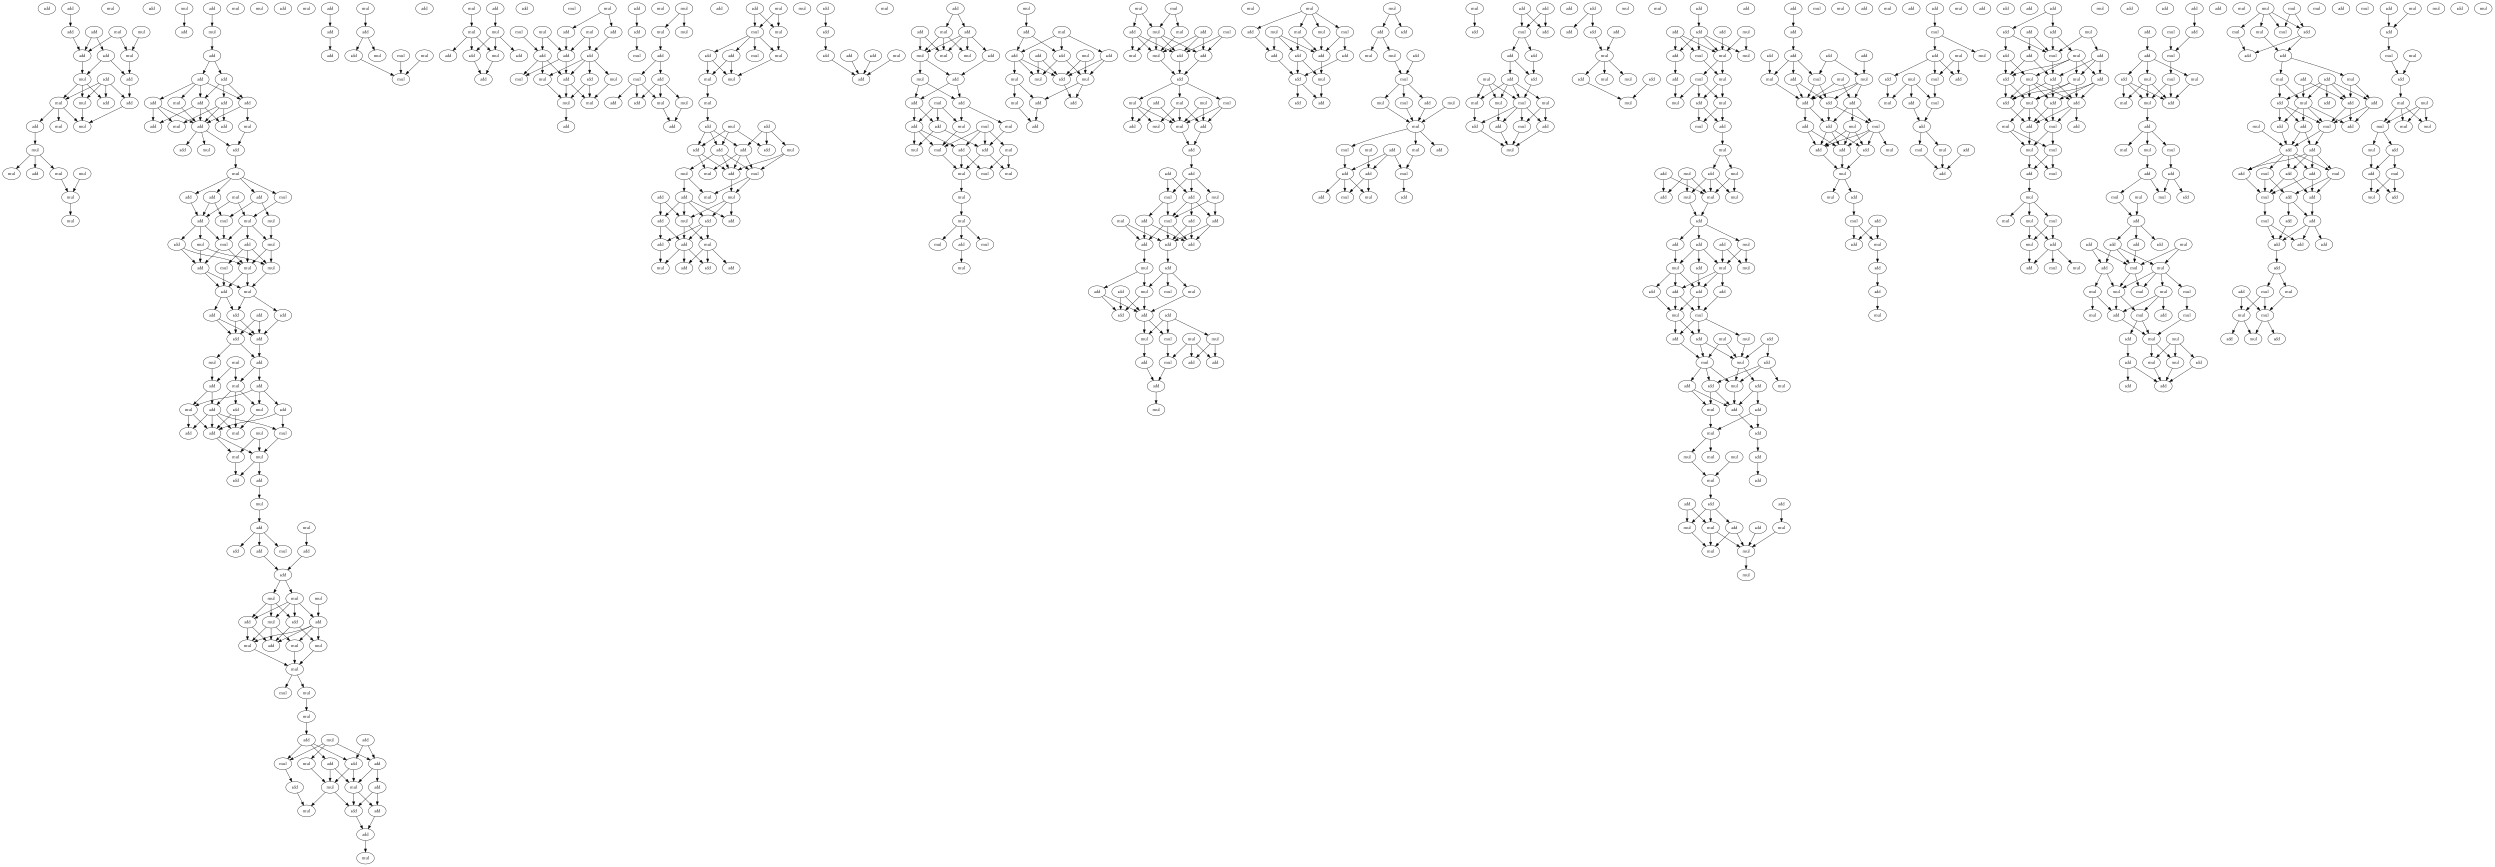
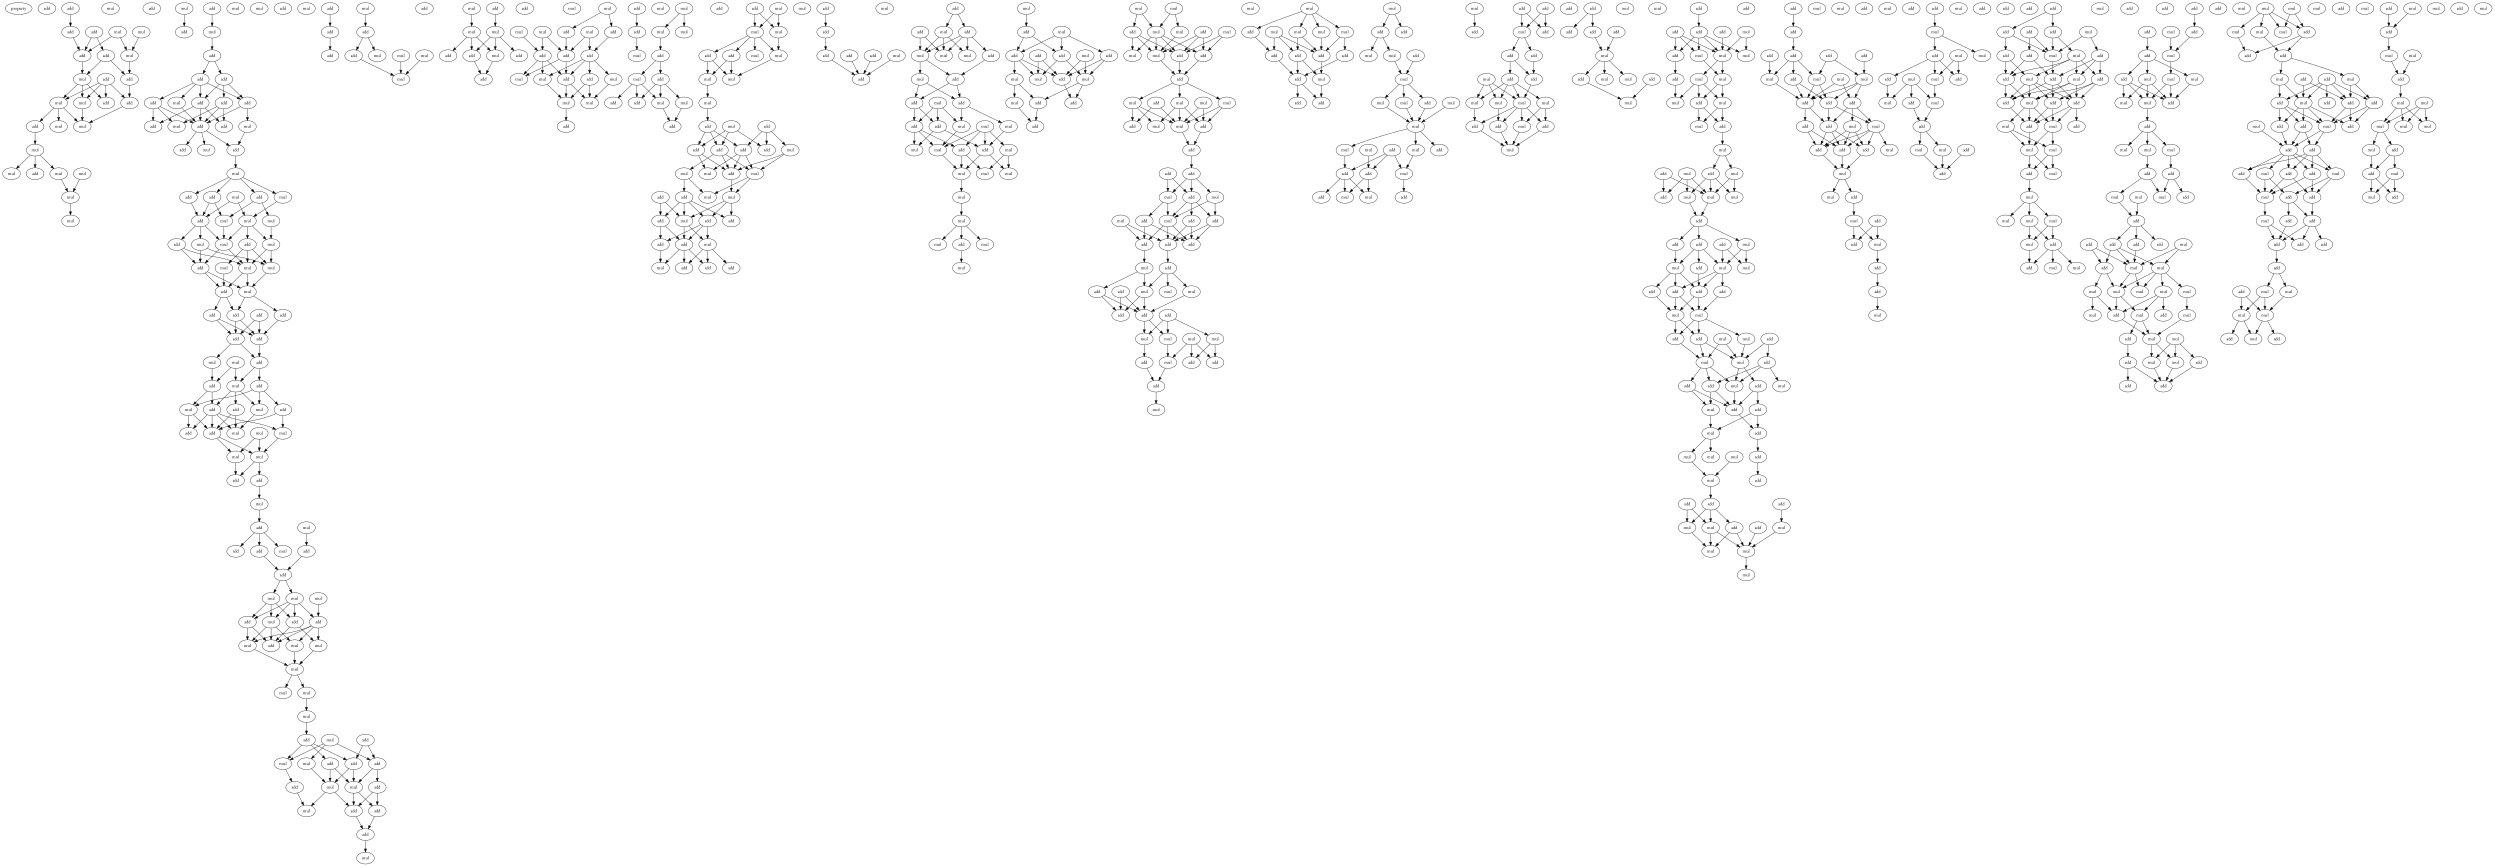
none -> (19, 9)
